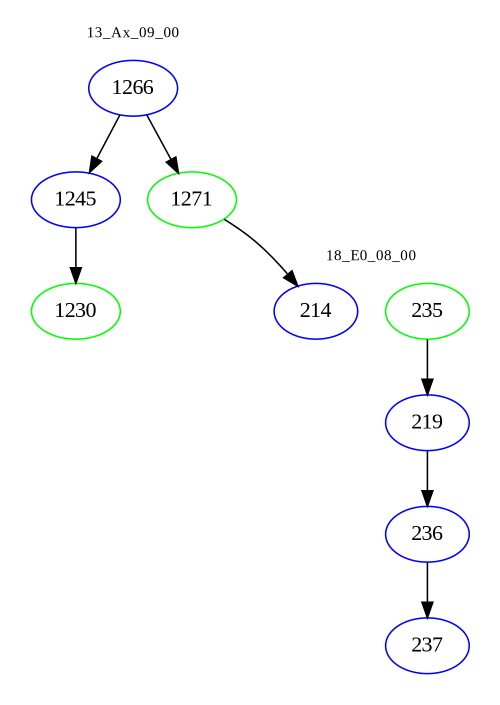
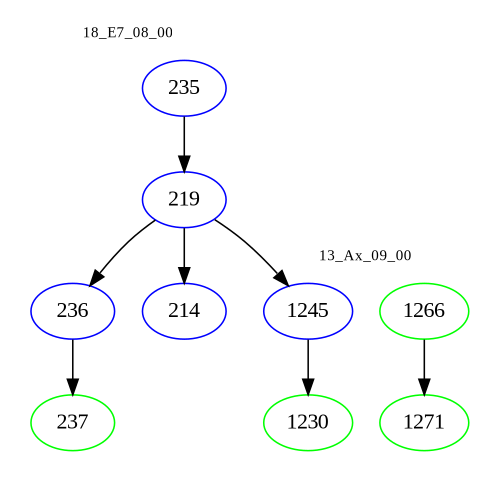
(133, 88) -> (424, 311)
(108, 137) -> (262, 257)
(372, 256) -> (129, 33)
(272, 257) -> (184, 248)
(427, 311) -> (184, 88)
(427, 646) -> (73, 423)
